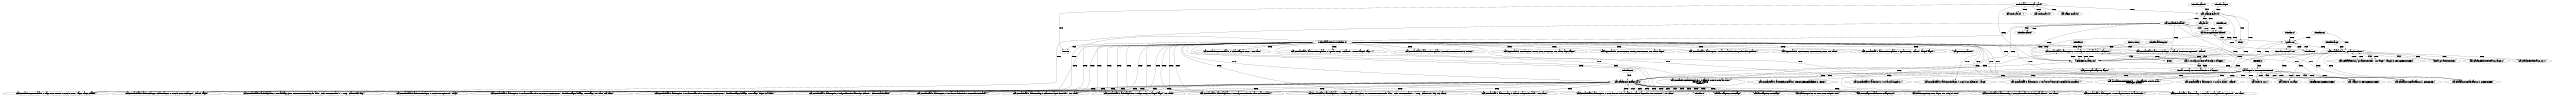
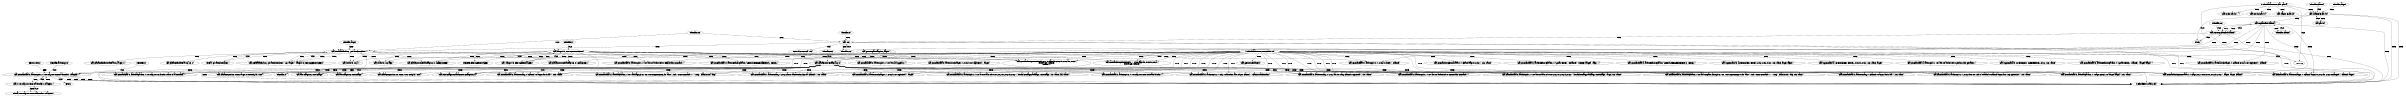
(2290, 42) -> (846, 42)
(2172, 63) -> (723, 82)
(2227, 75) -> (602, 56)
(1747, 91) -> none
